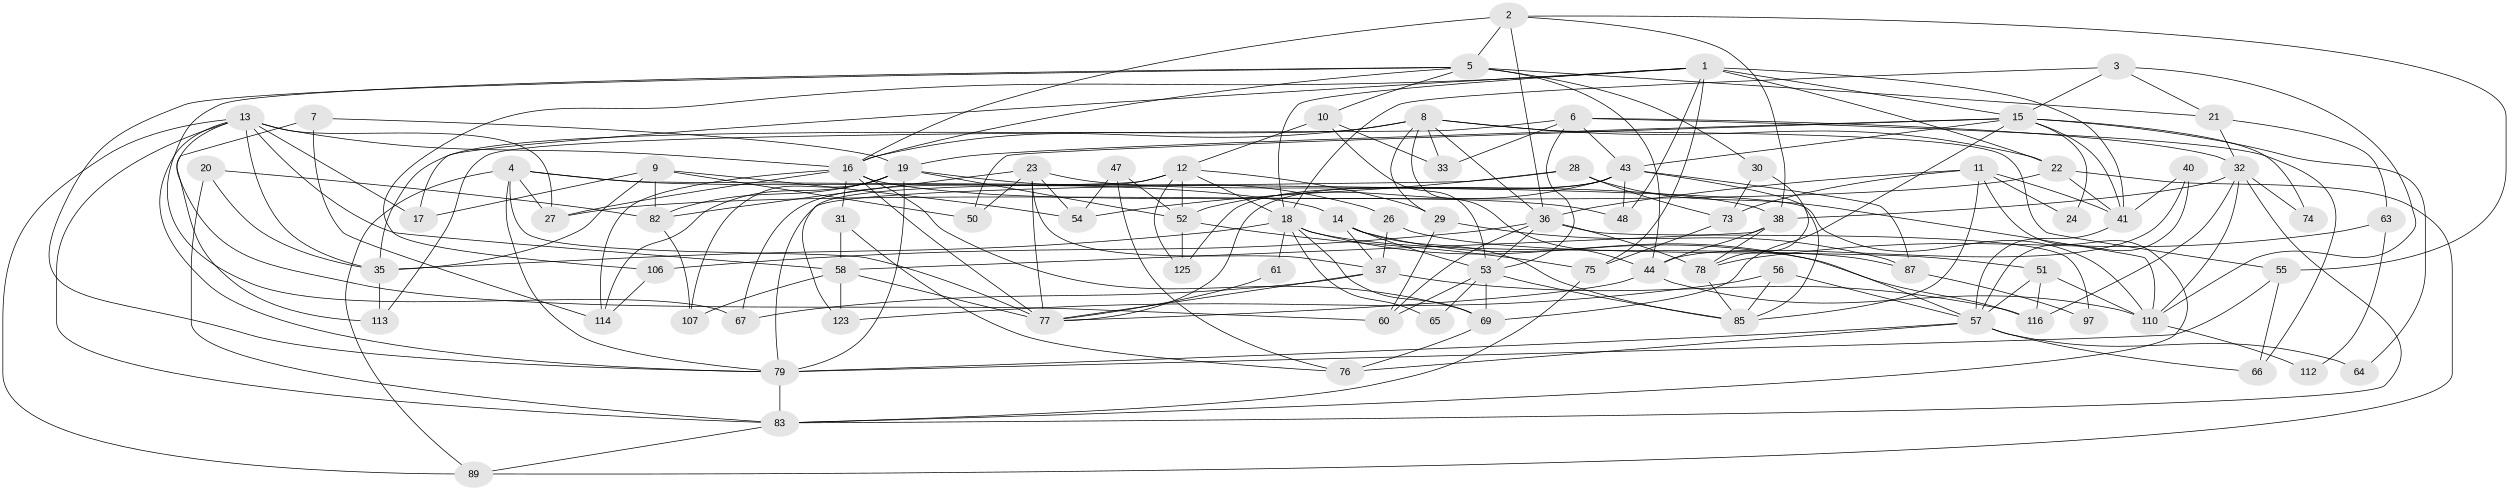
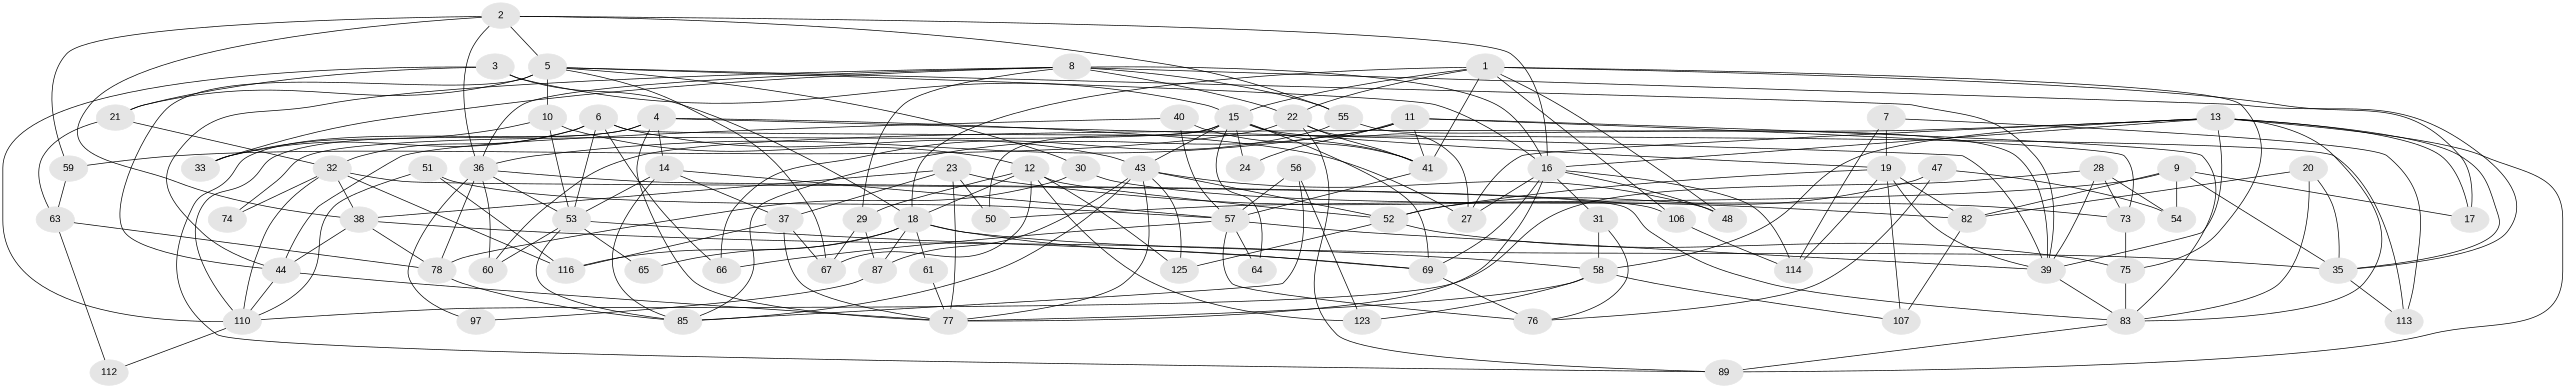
none -> (69, 169)
(1055, 194) -> none
(1389, 220) -> none
(1414, 271) -> (842, 248)
(780, 373) -> (2046, 271)
